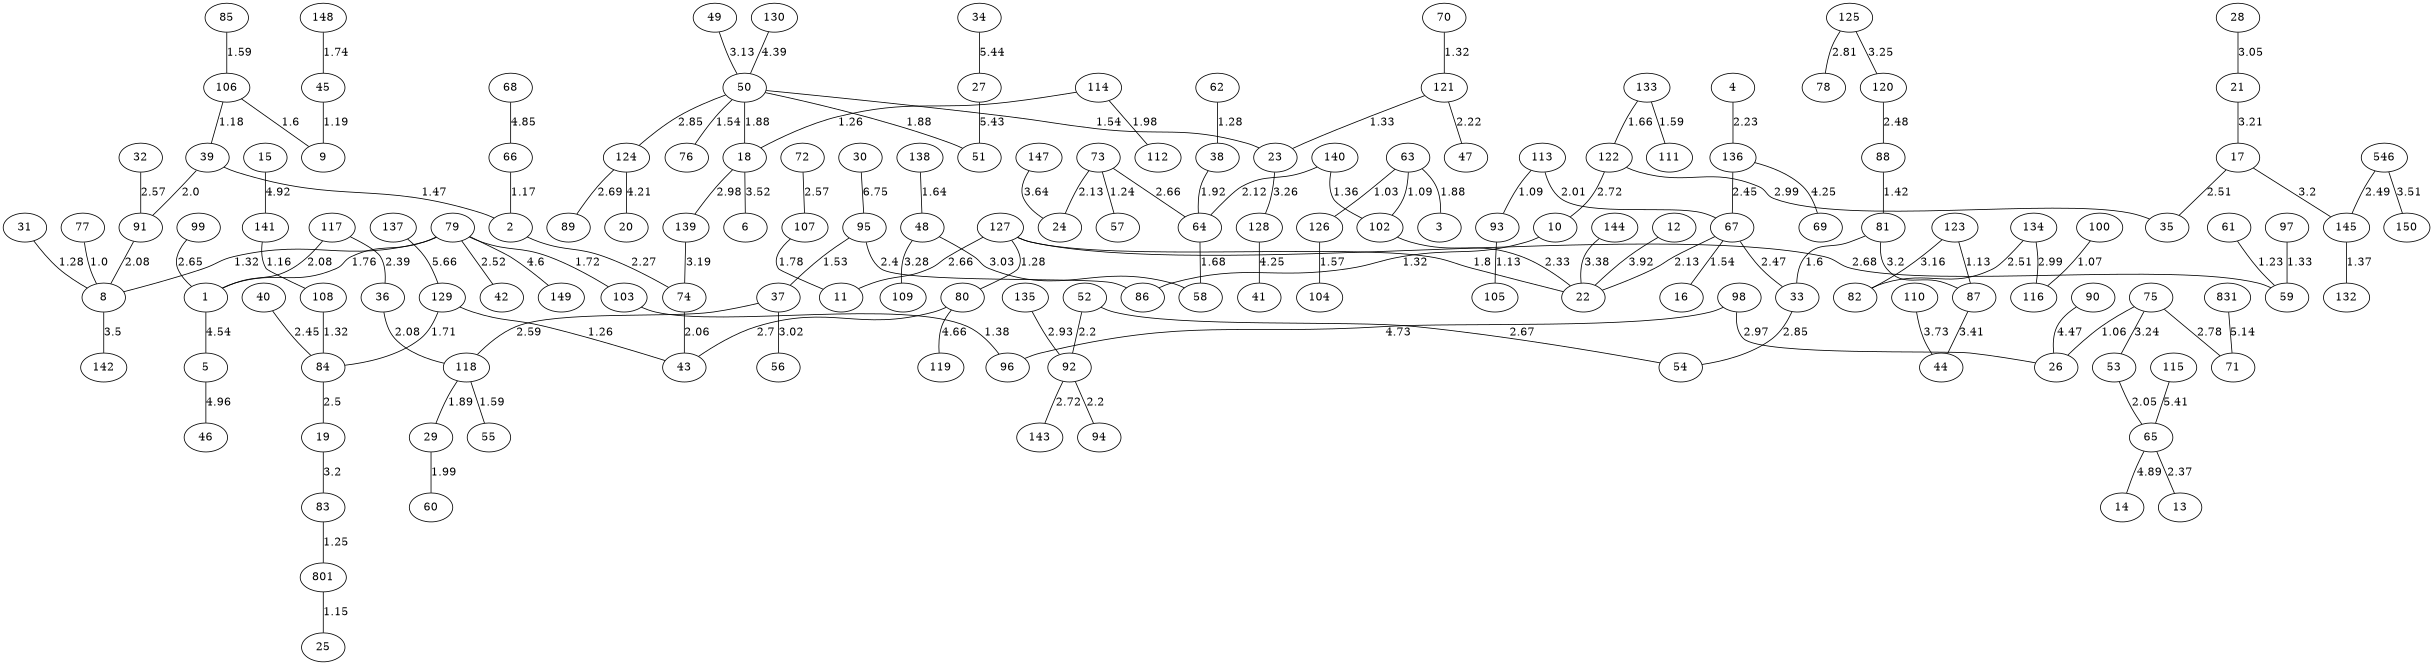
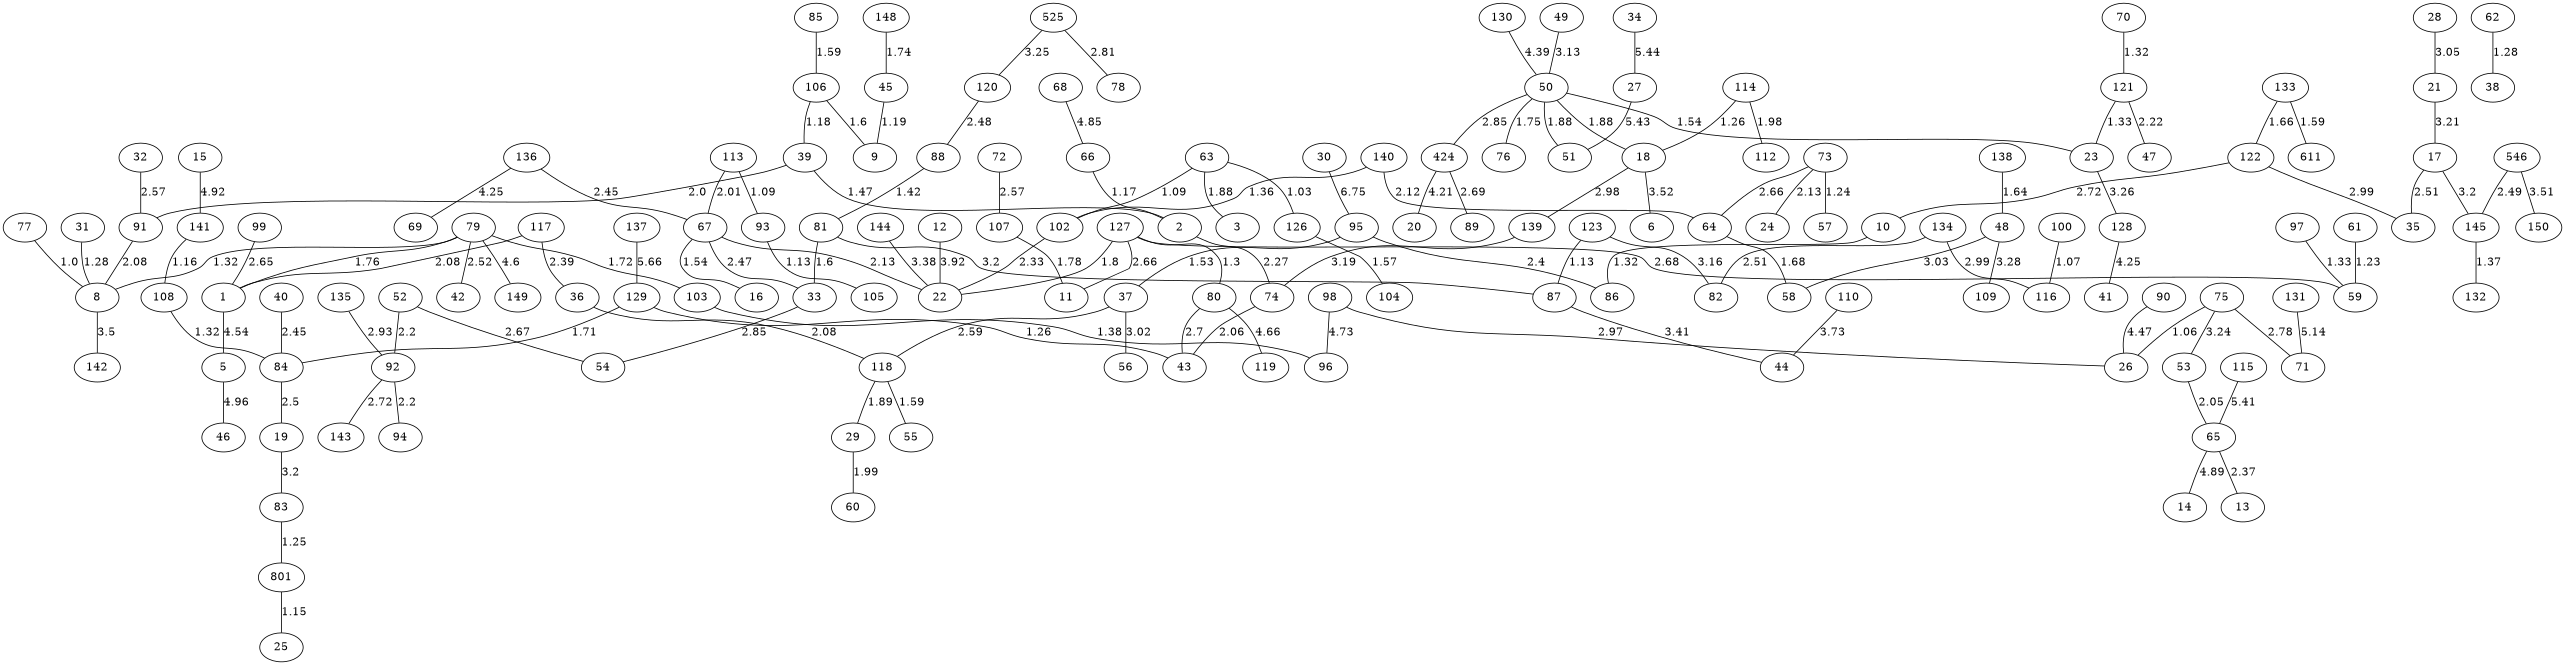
(1850, 18) -> (1053, 18)
(1733, 88) -> none
(729, 123) -> (1529, 123)
(626, 158) -> (1444, 158)
(1039, 158) -> none
(1669, 158) -> (2311, 158)
(1200, 191) -> none
(1033, 263) -> (1232, 263)
(2228, 298) -> (2296, 298)
